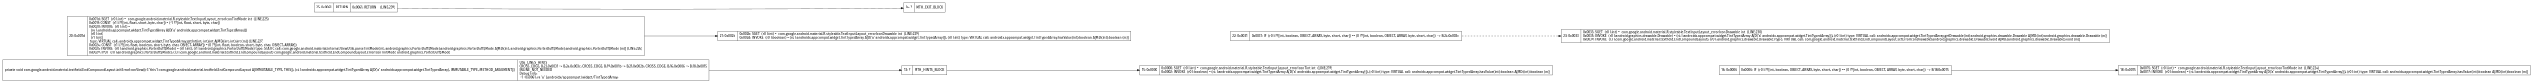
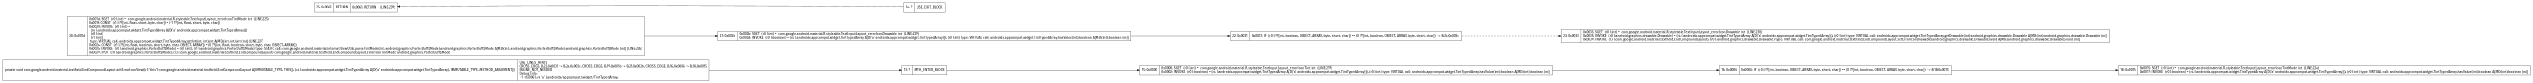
(930, 7) -> (930, 7)
(649, 9) -> (652, 6)
none -> (1179, 36)
(929, 70) -> (930, 70)
none -> (1635, 70)
